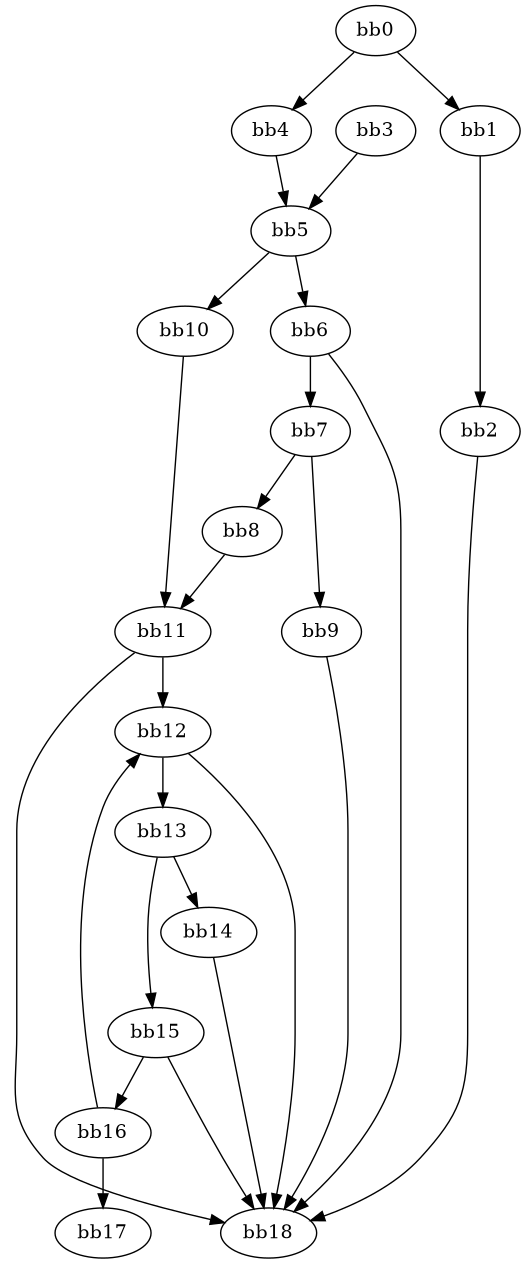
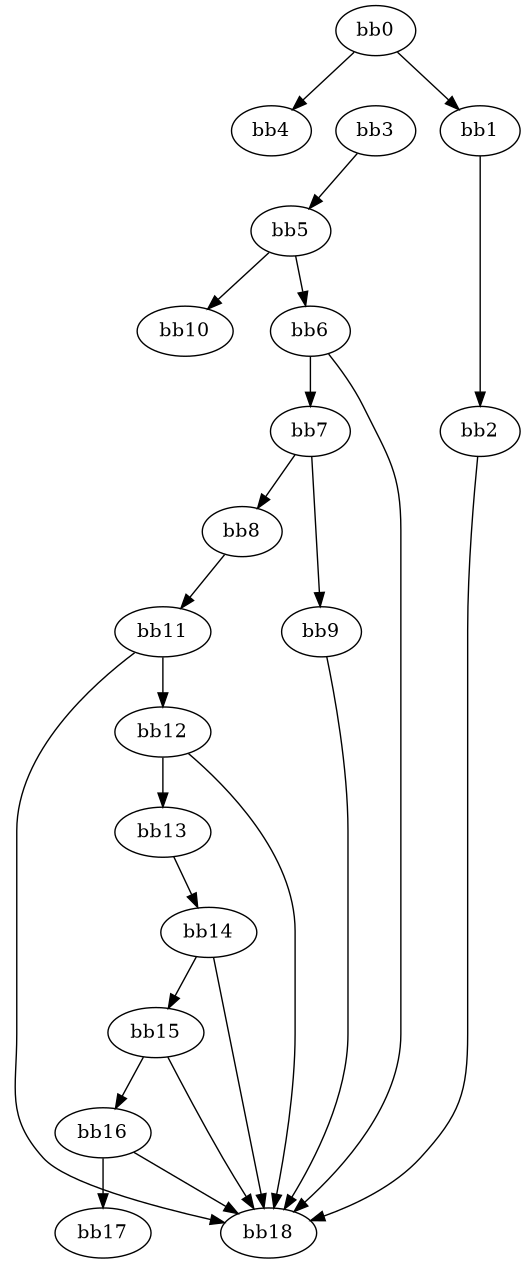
(280, 174) -> none
(175, 474) -> none
(148, 925) -> (186, 976)
(81, 931) -> (180, 1179)
